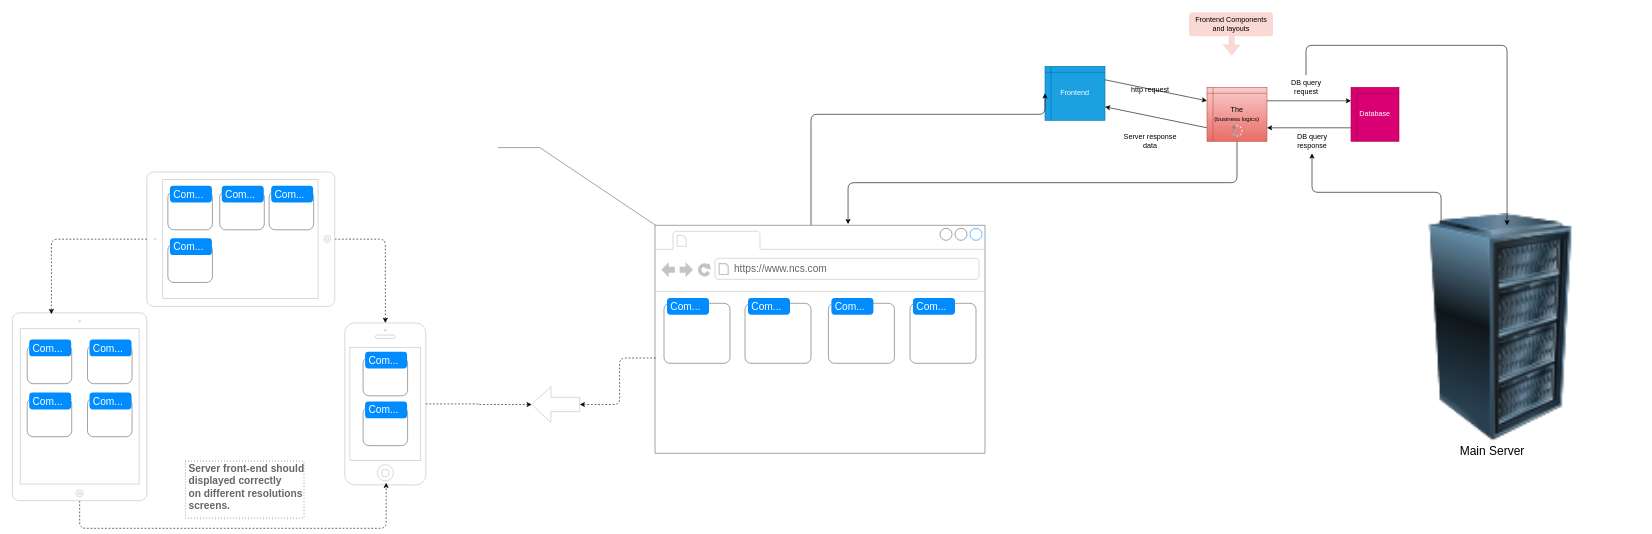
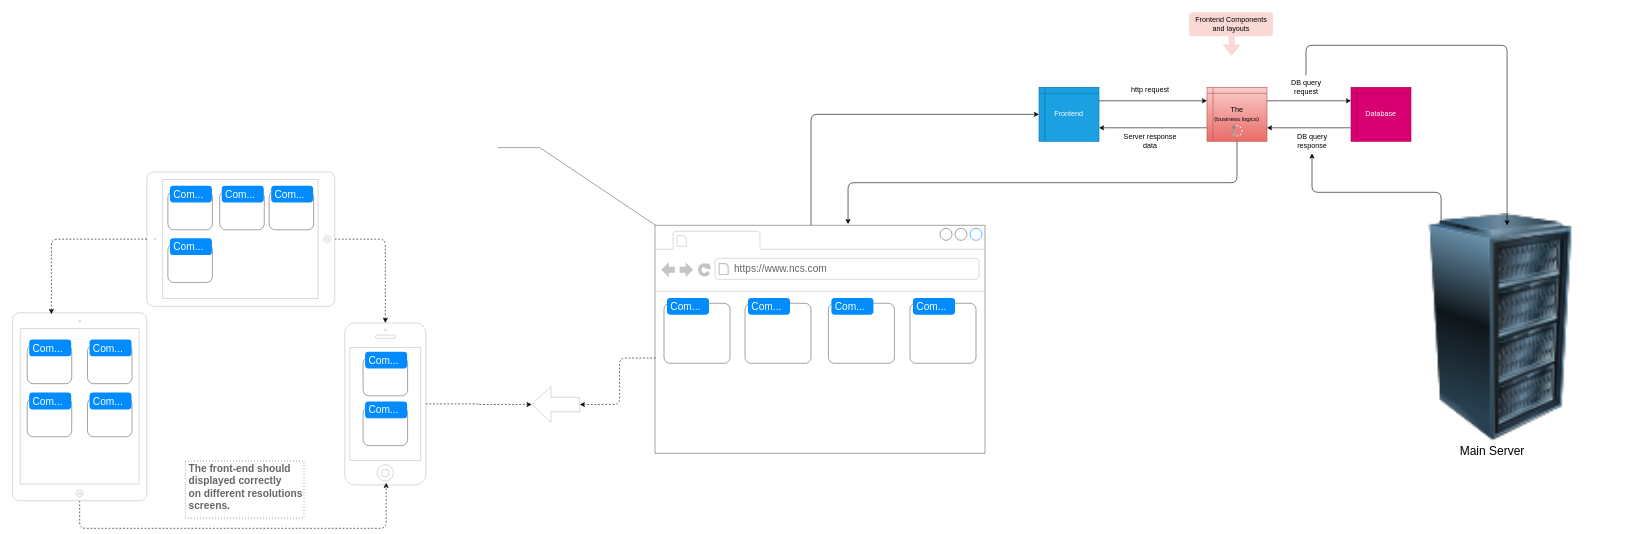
(1075, 93) -> (1069, 114)
(1375, 114) -> (1381, 114)
(252, 488) -> (252, 488)
